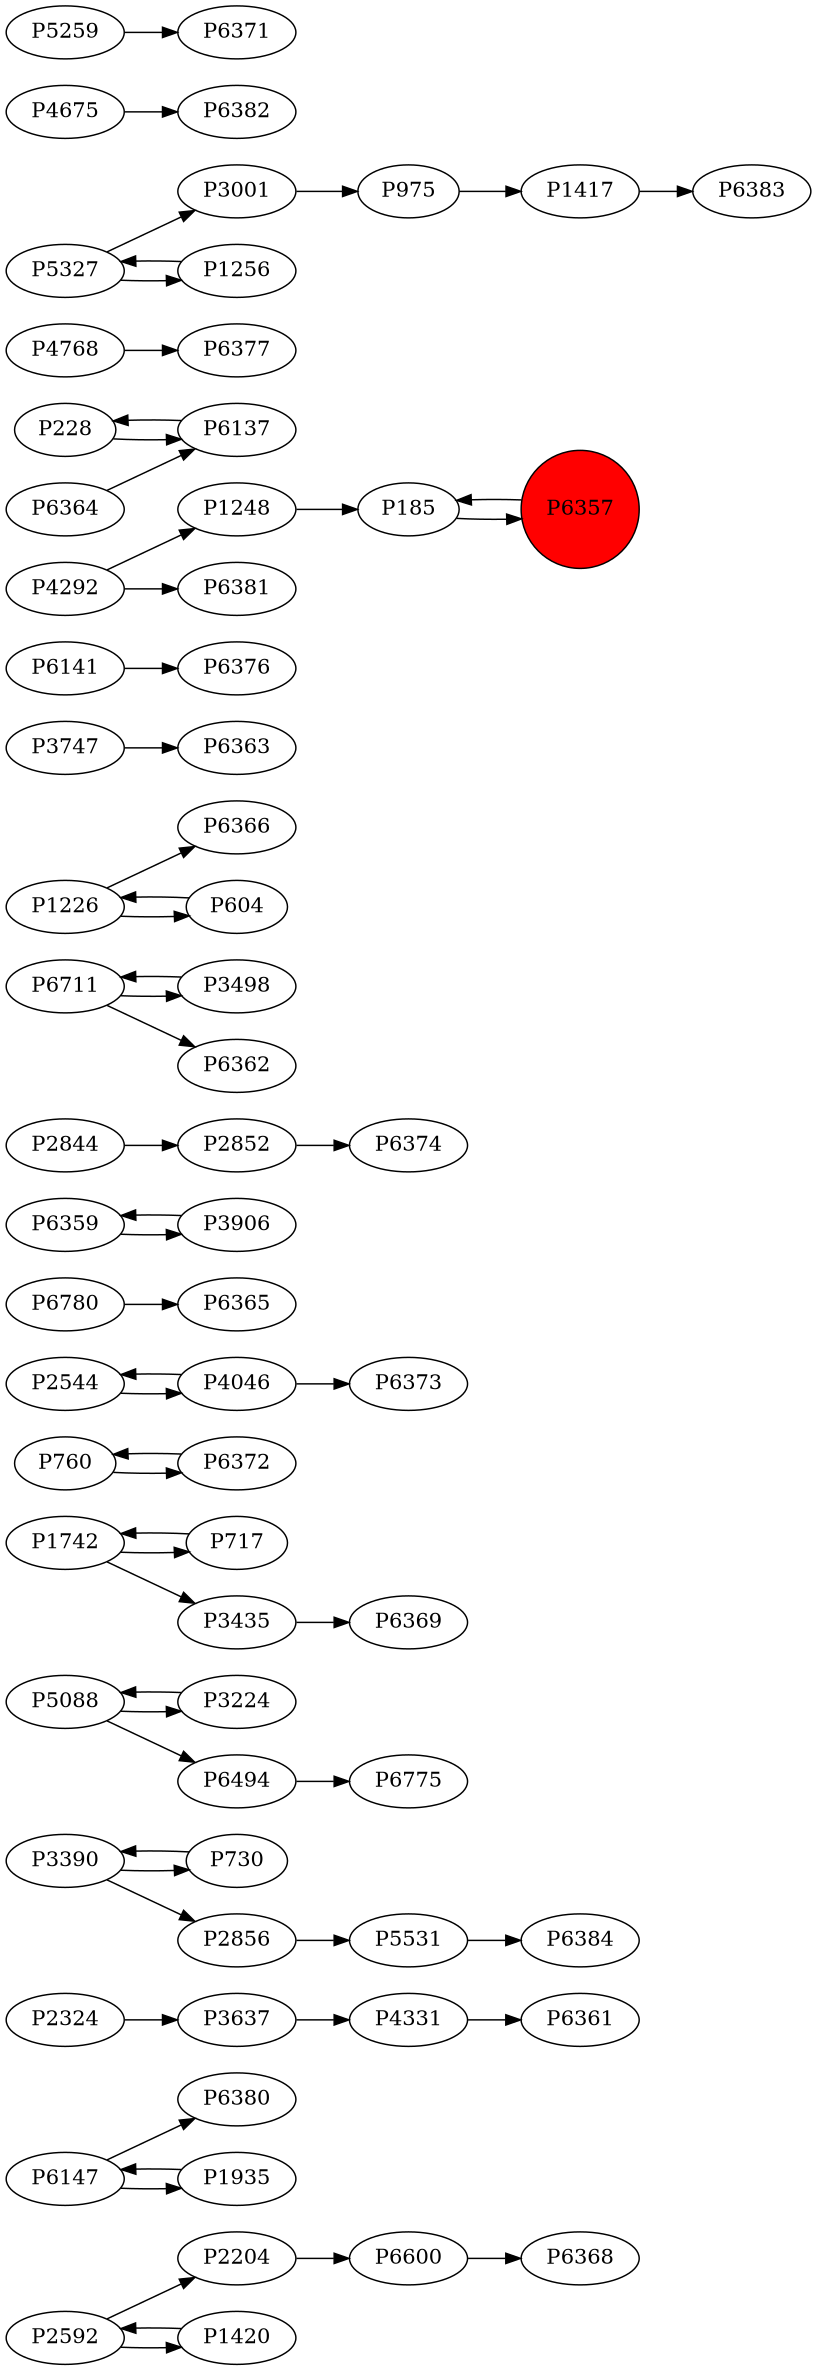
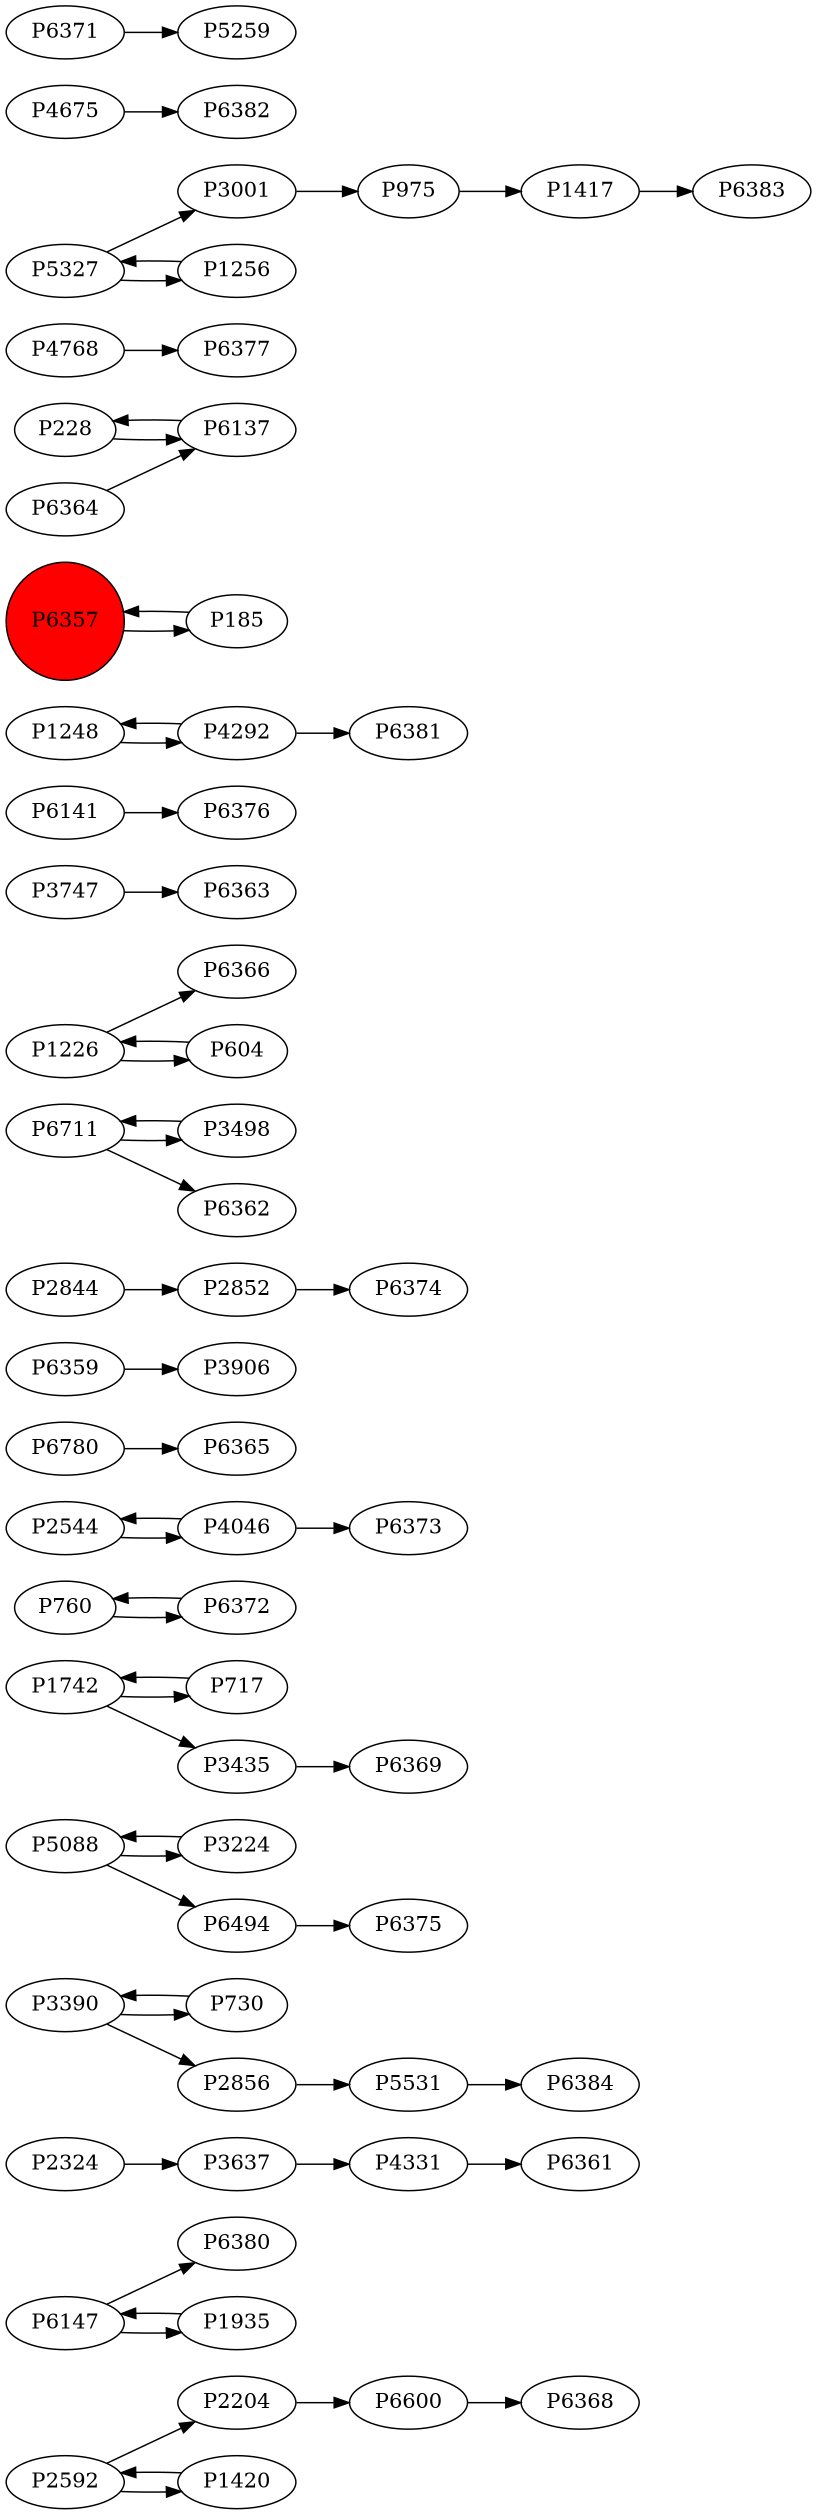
(143, 32) -> (143, 32)
(319, 509) -> (144, 743)
(159, 1215) -> none
(409, 1781) -> (409, 1926)
